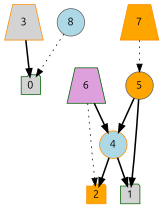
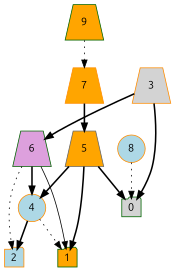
(71, 22) -> (131, 149)
none -> (84, 22)
(140, 52) -> (84, 112)
(140, 86) -> (84, 149)
none -> (92, 113)
(121, 168) -> (48, 231)
none -> (109, 180)
(96, 195) -> (14, 258)
(130, 195) -> (67, 258)
none -> (56, 203)
